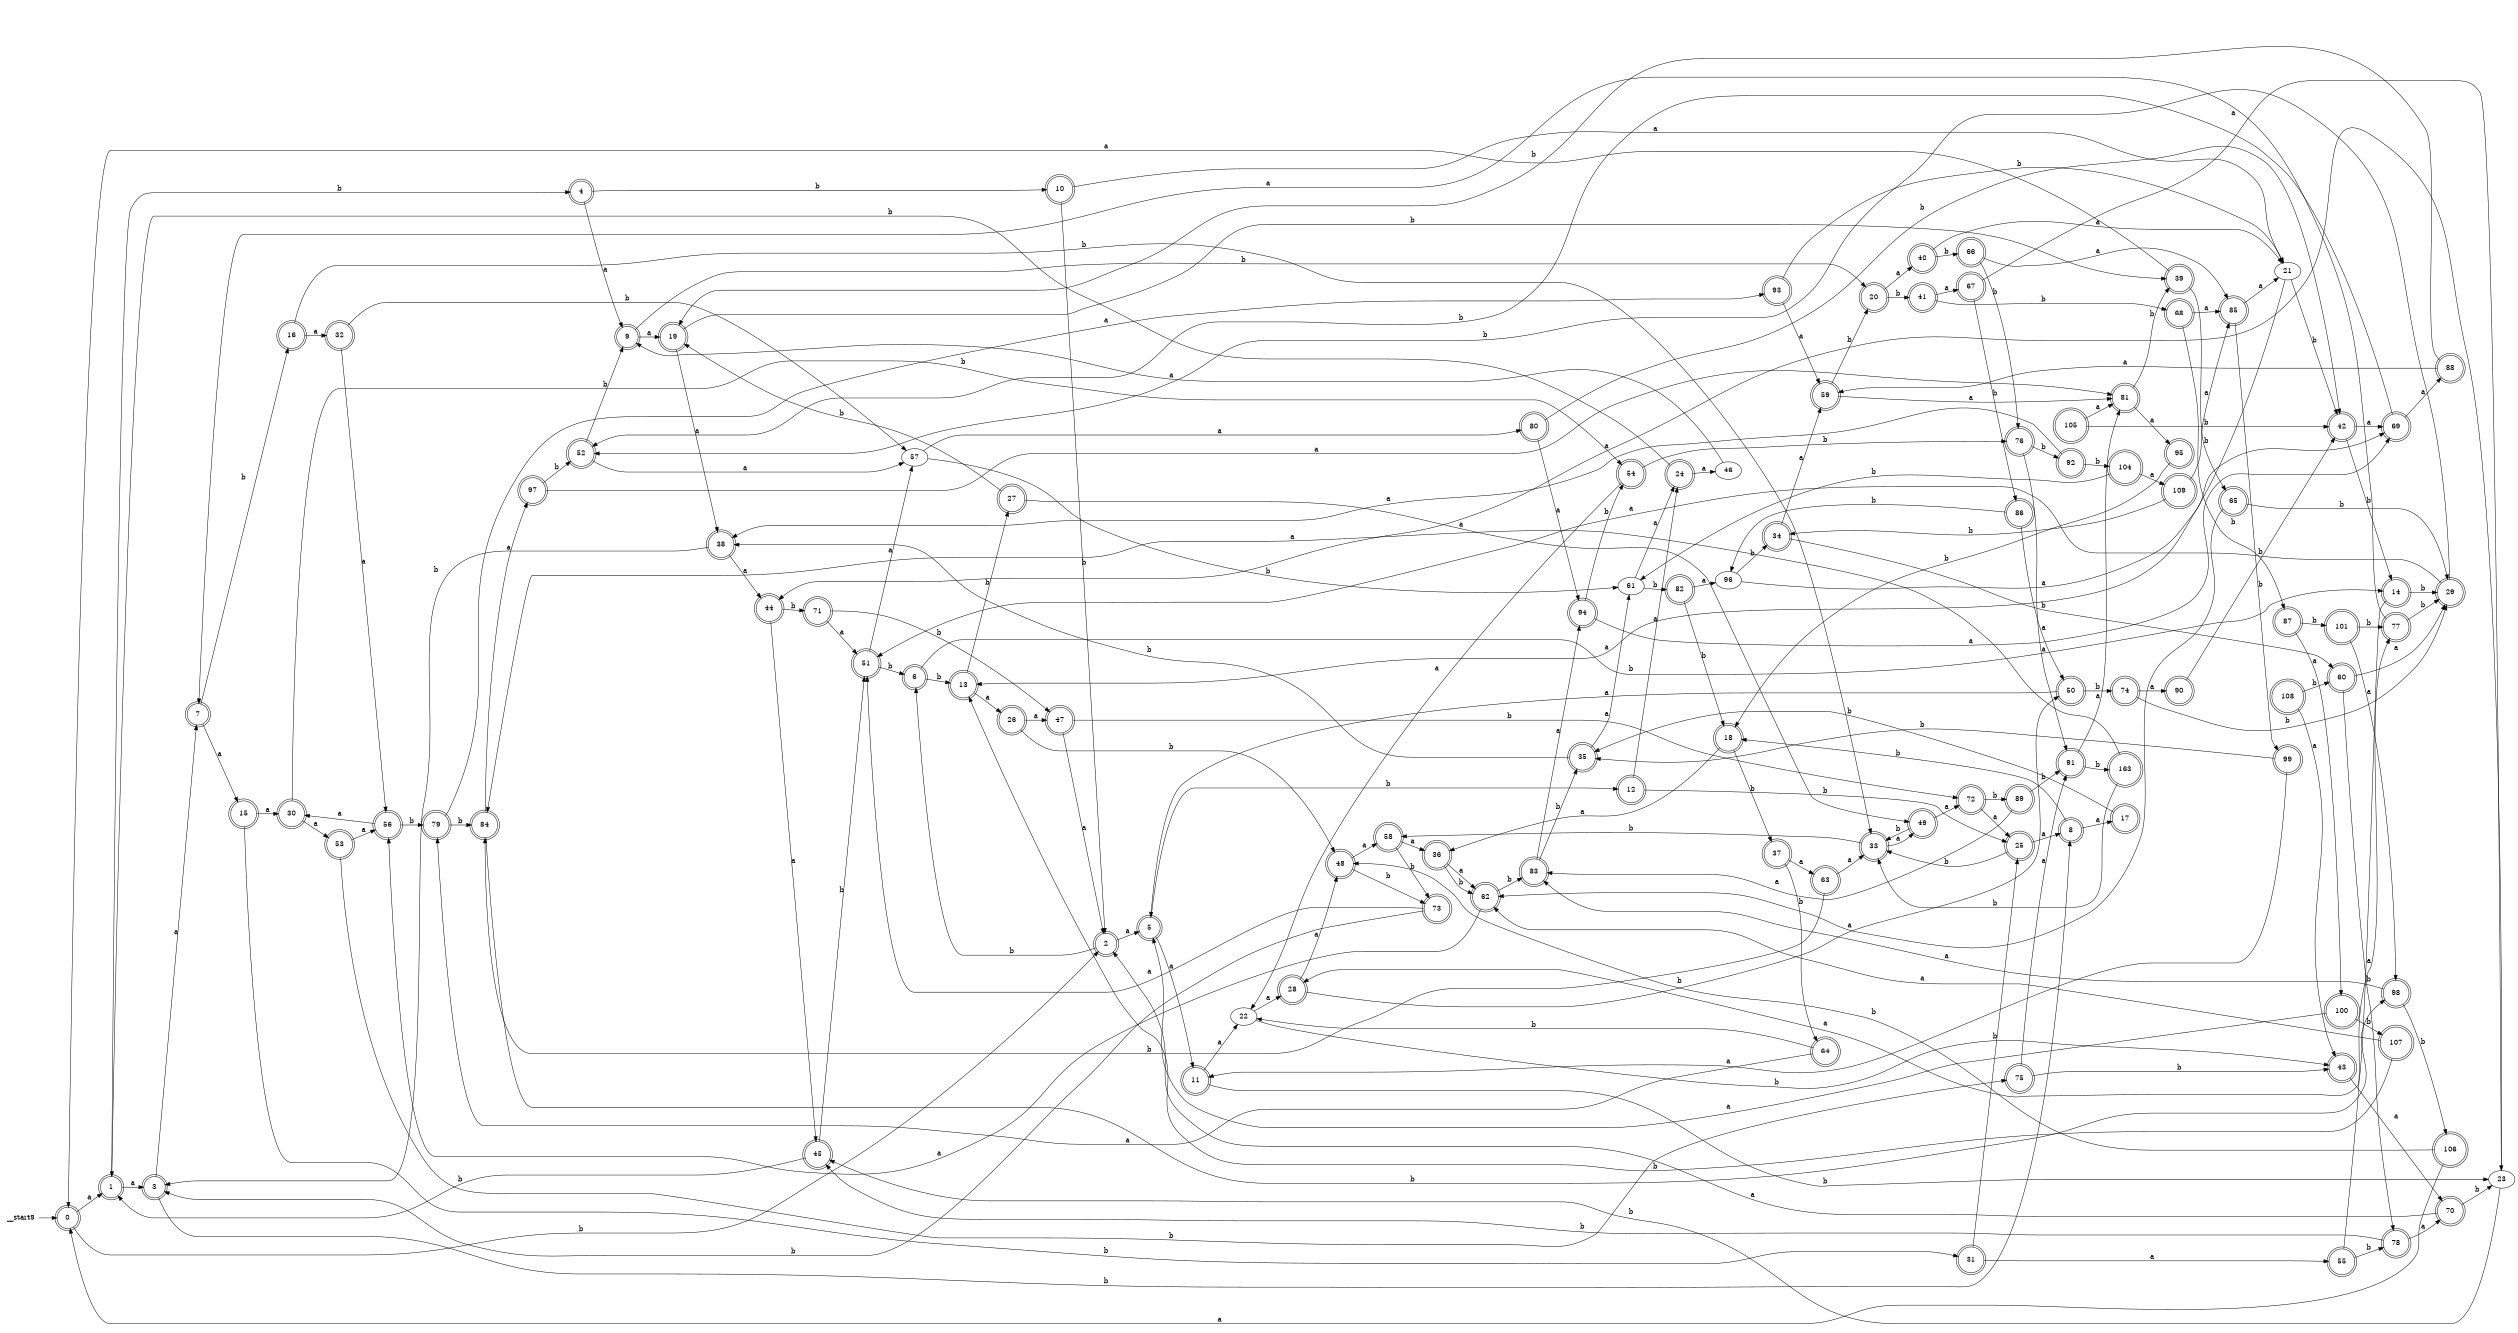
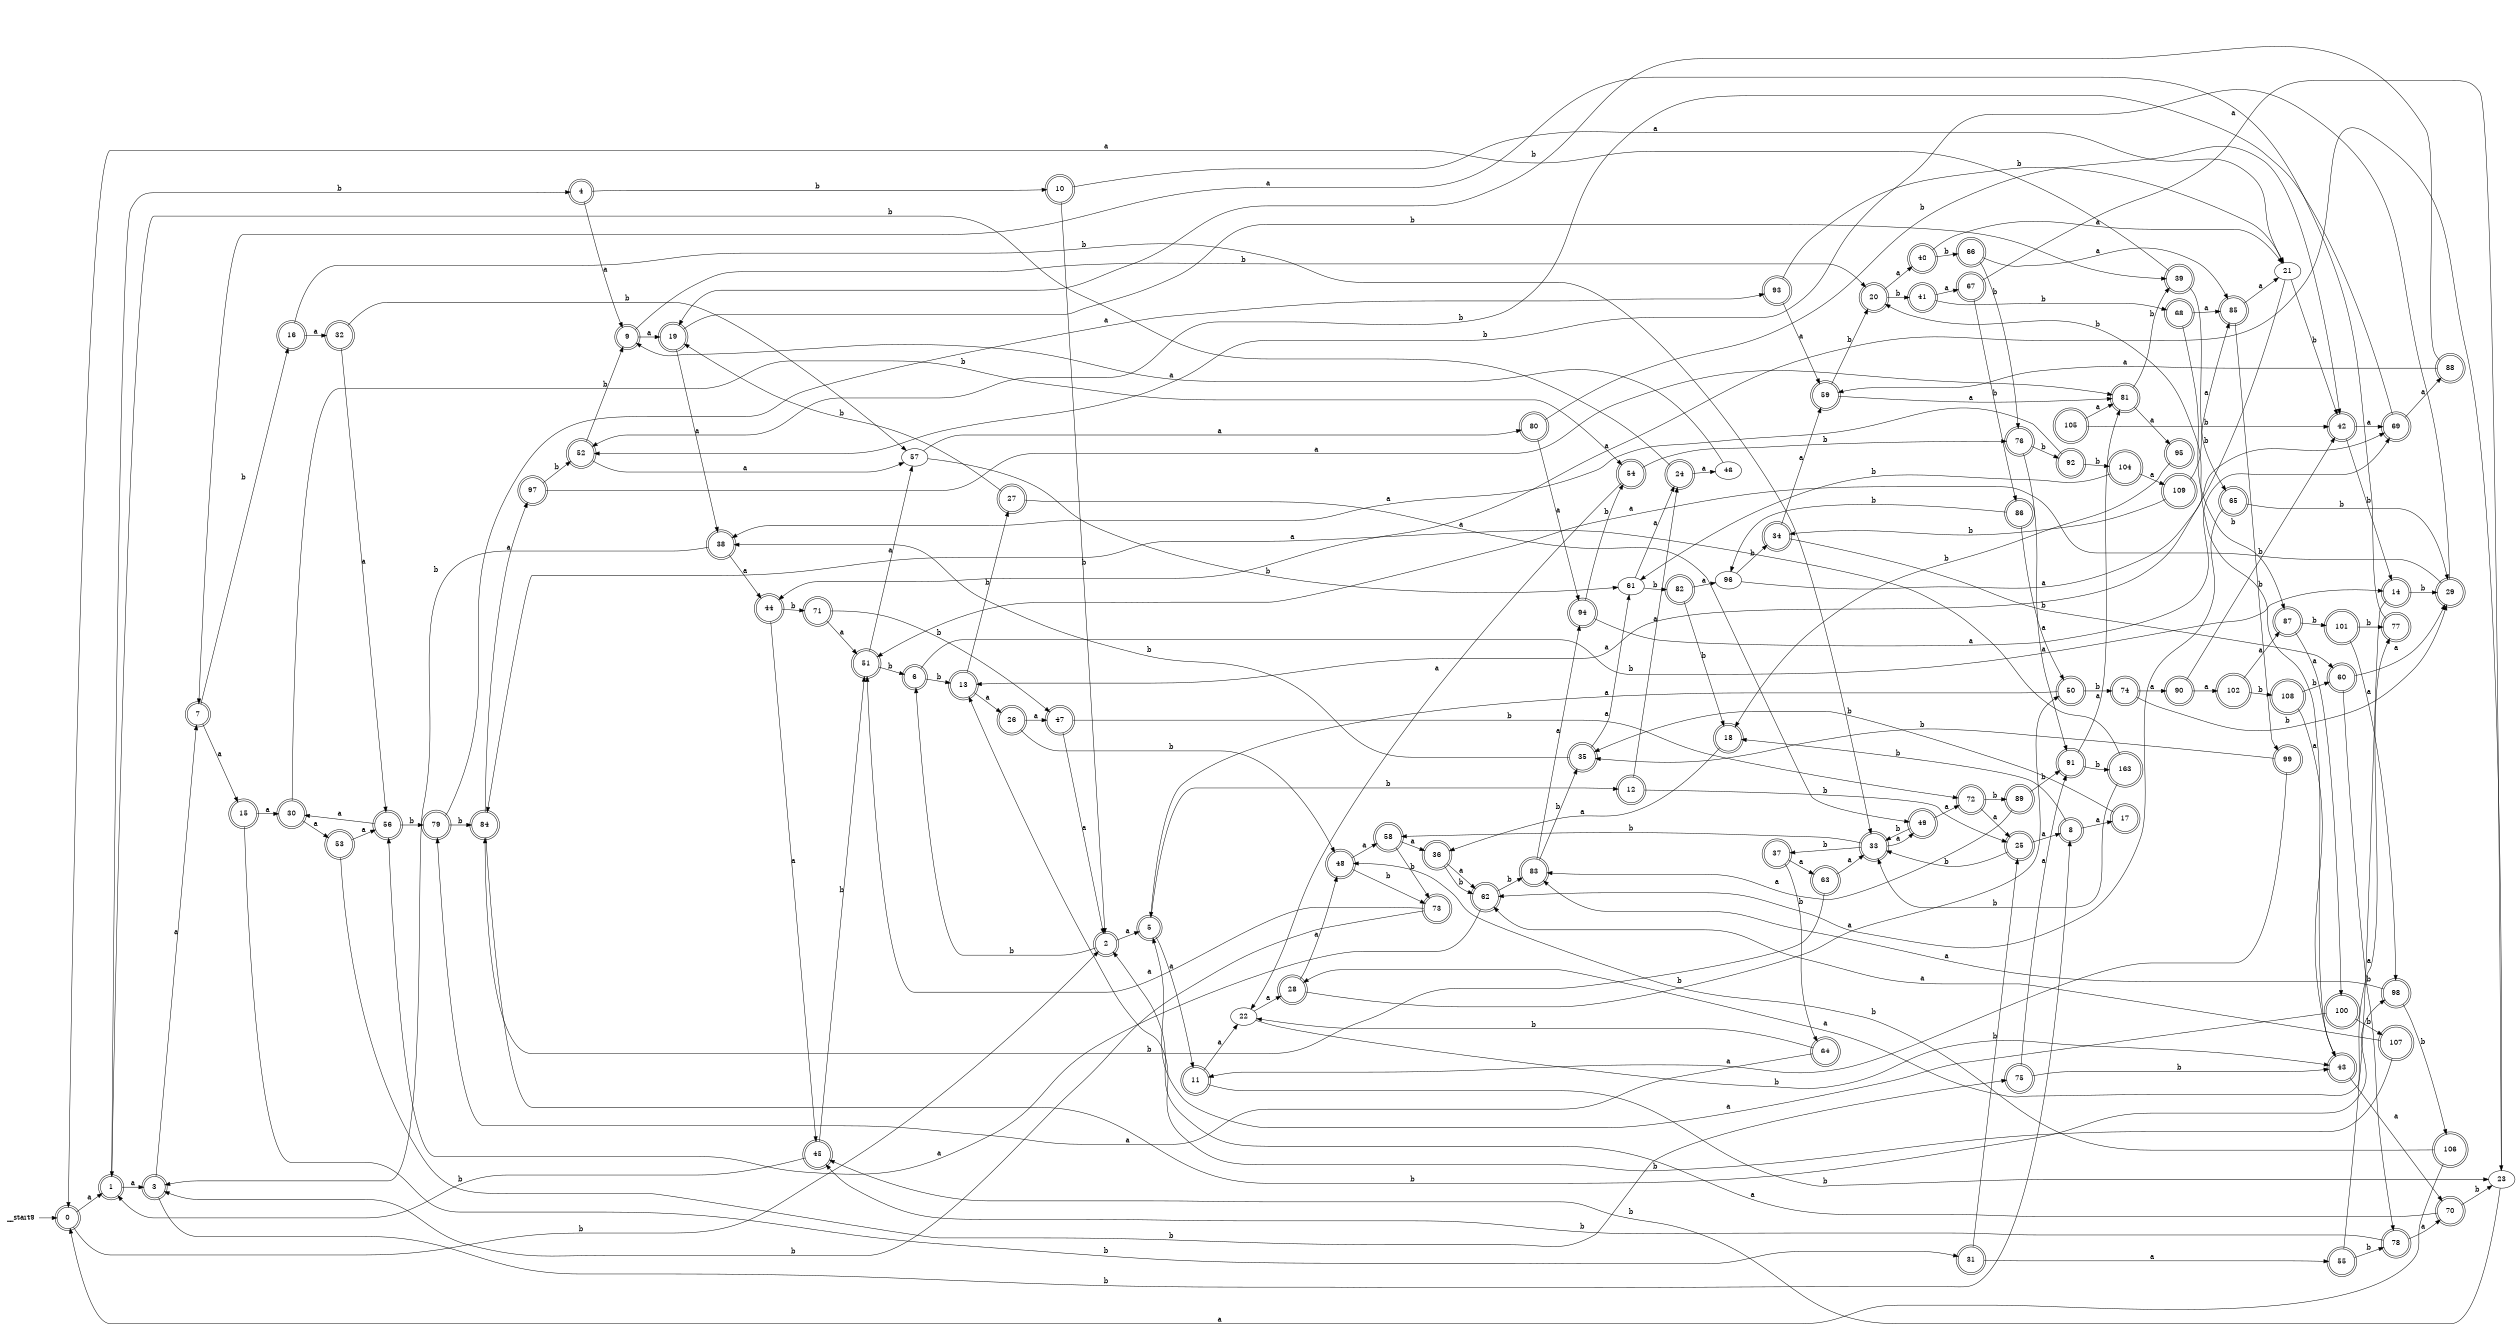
none -> (2240, 572)
(2421, 611) -> none
none -> (2234, 691)
(1753, 796) -> (1828, 850)
